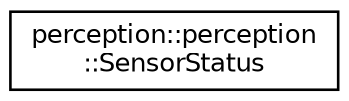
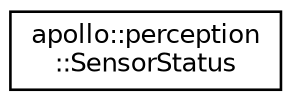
(174, 51) -> (146, 51)
